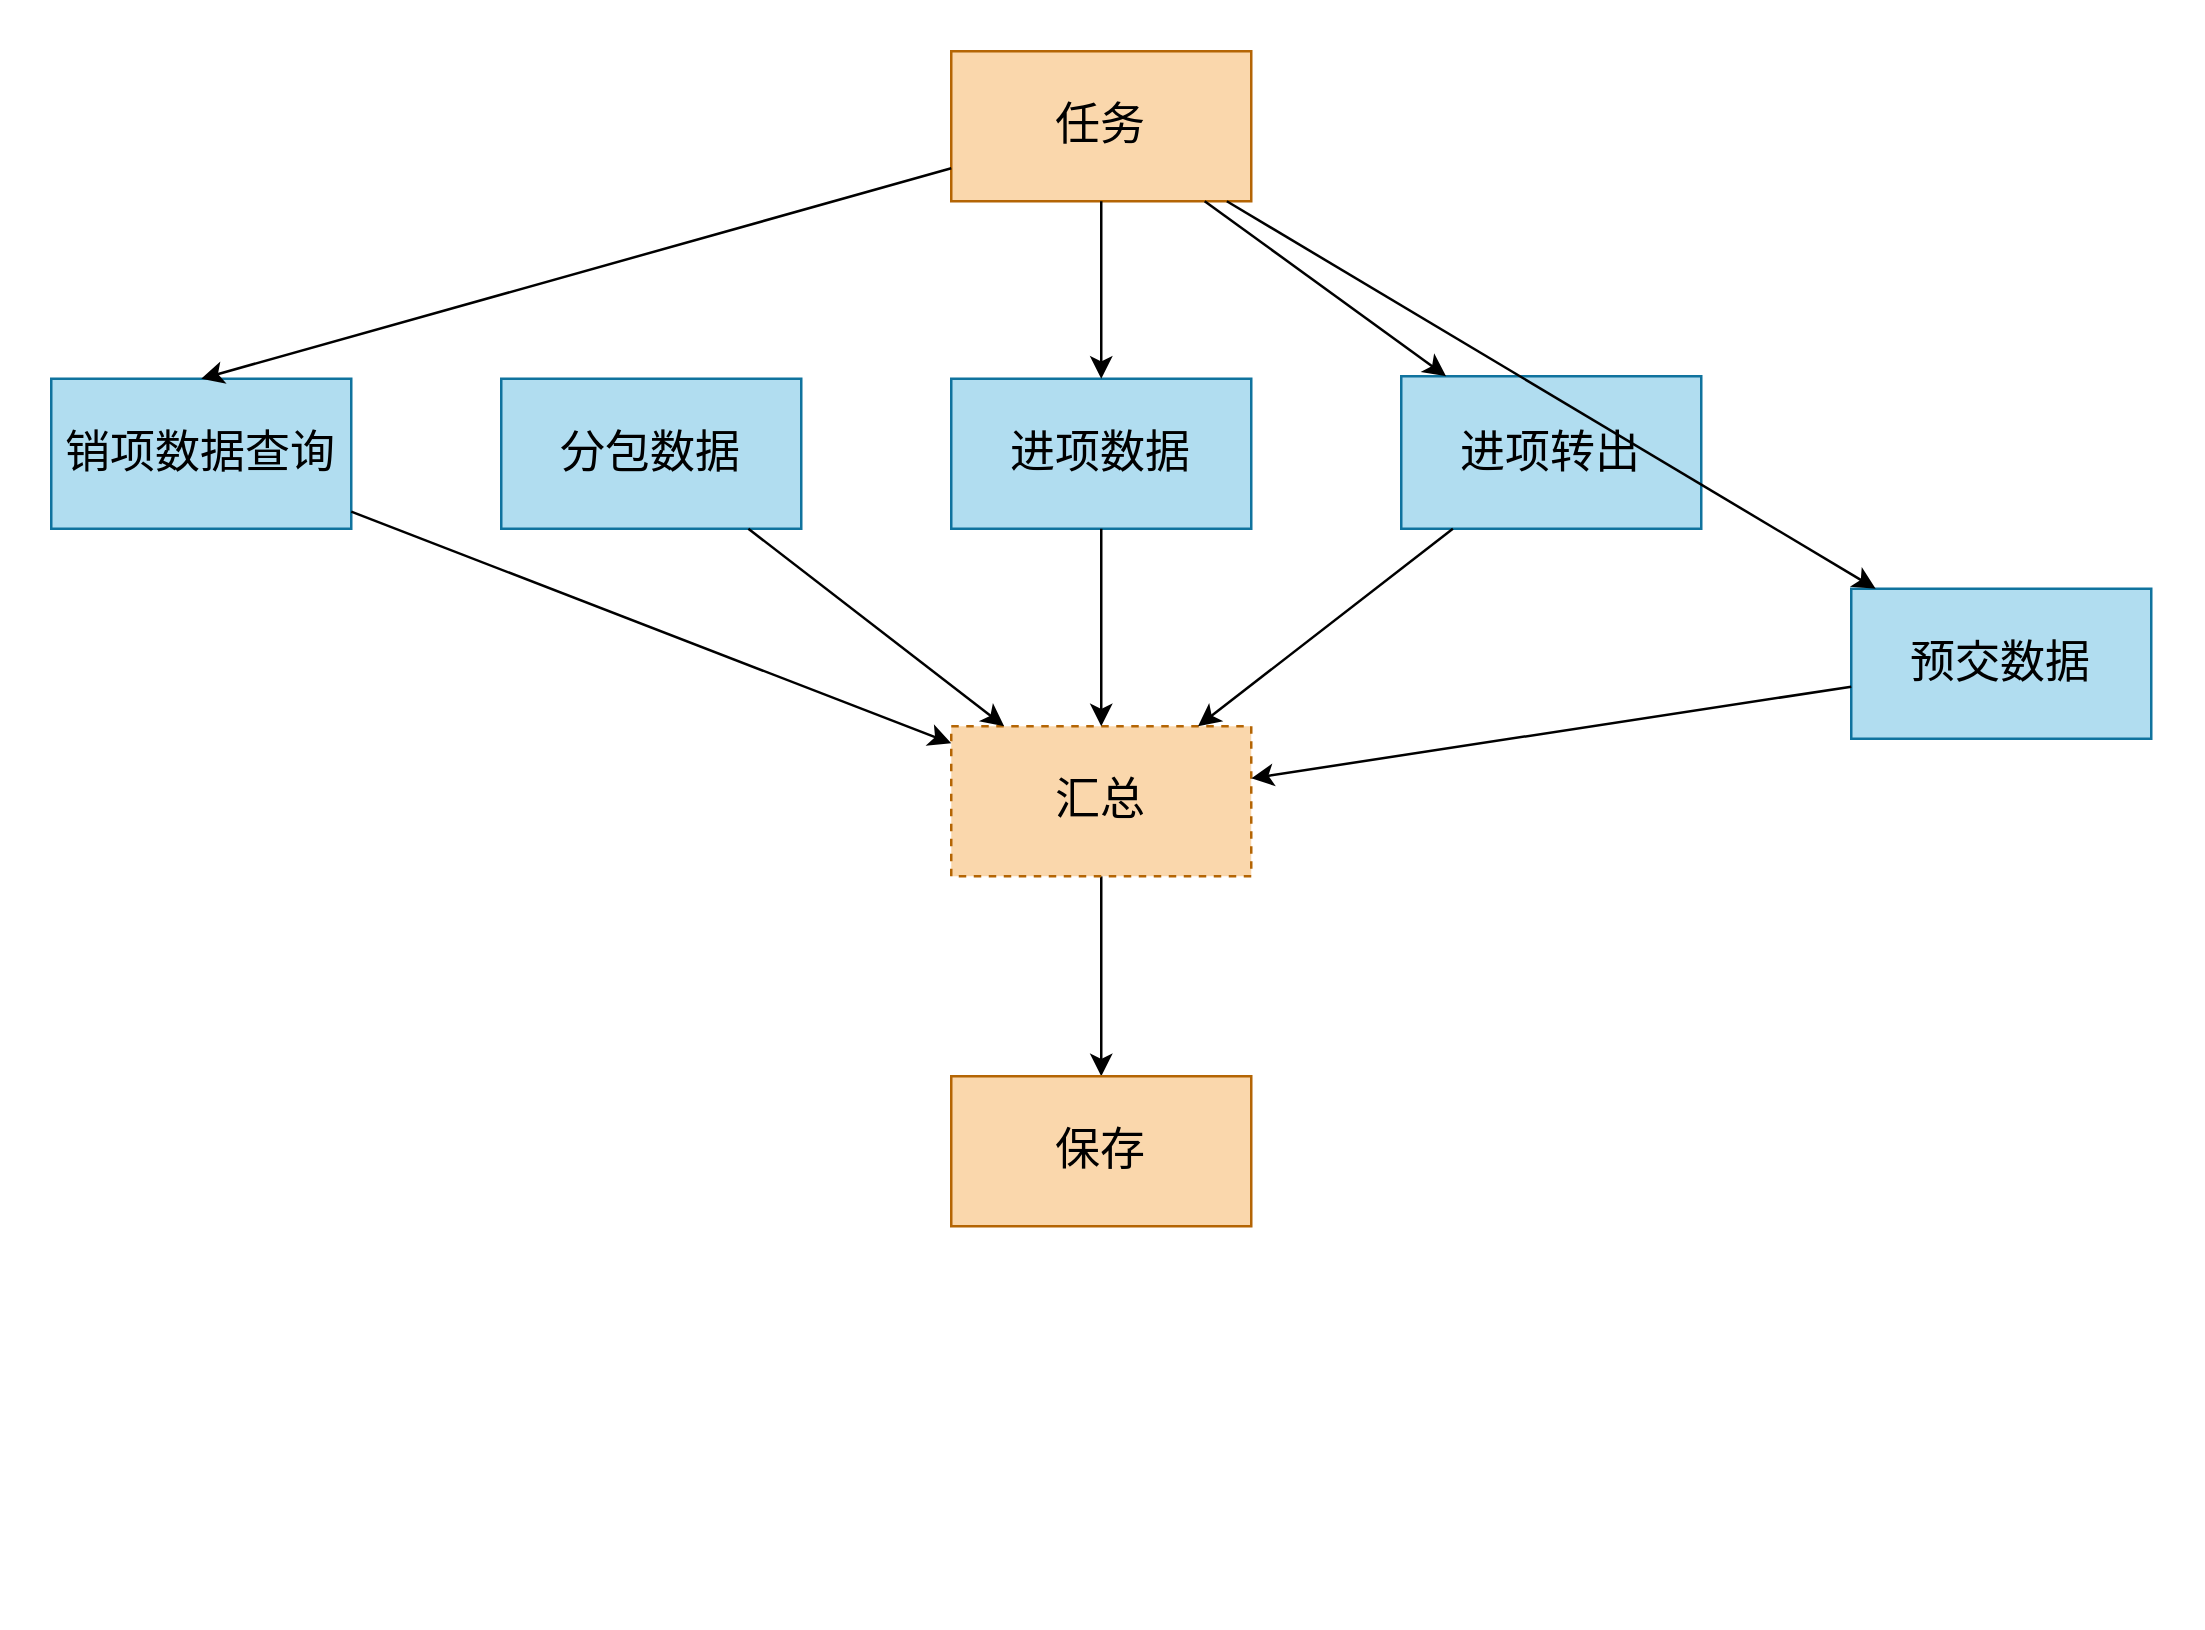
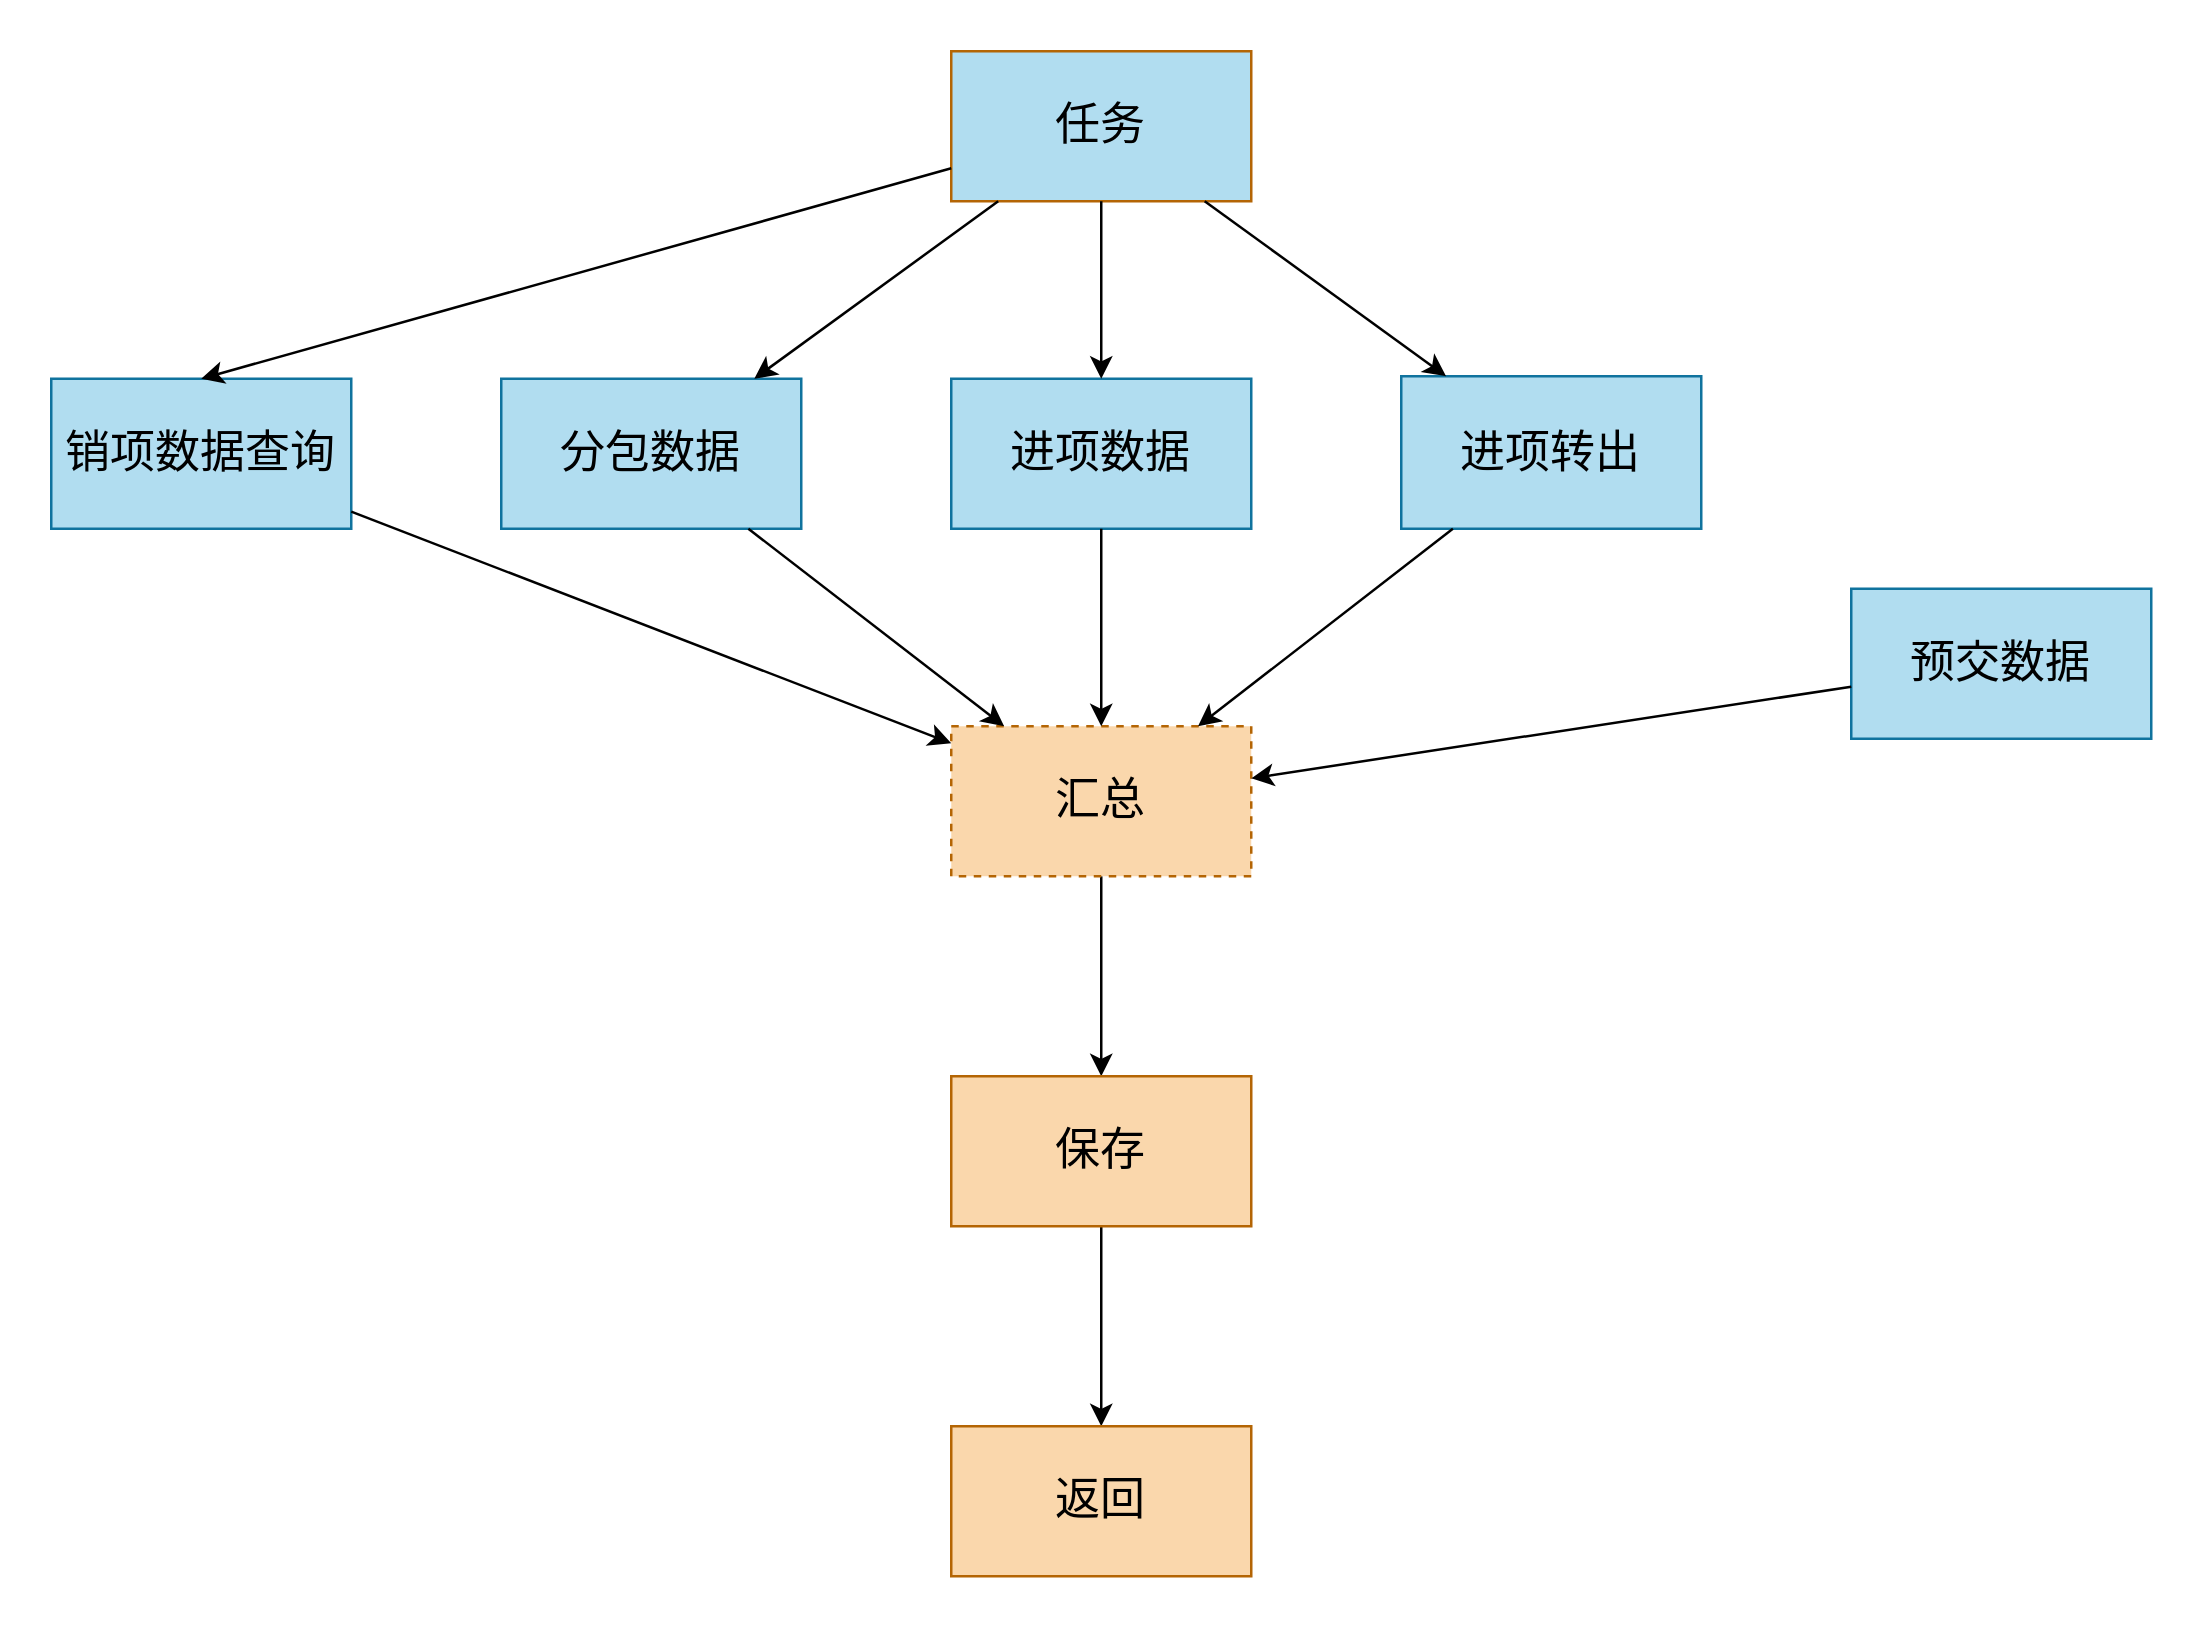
(1101, 126) -> (1101, 126)
(1544, 391) -> (883, 285)
none -> (1101, 1318)
none -> (1101, 1501)
